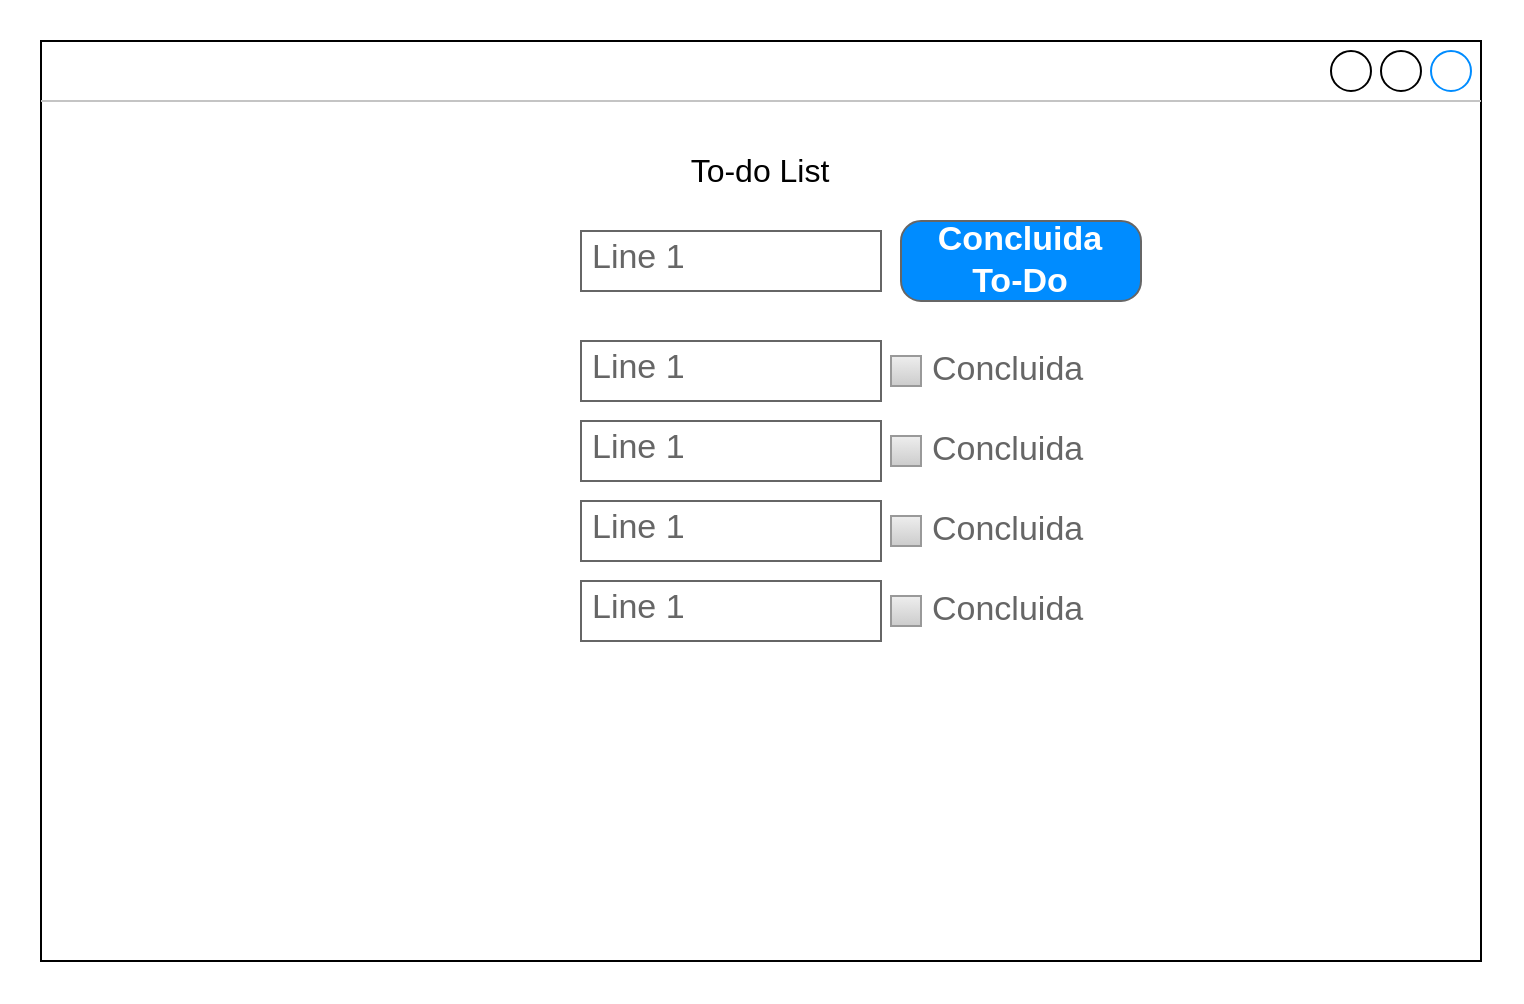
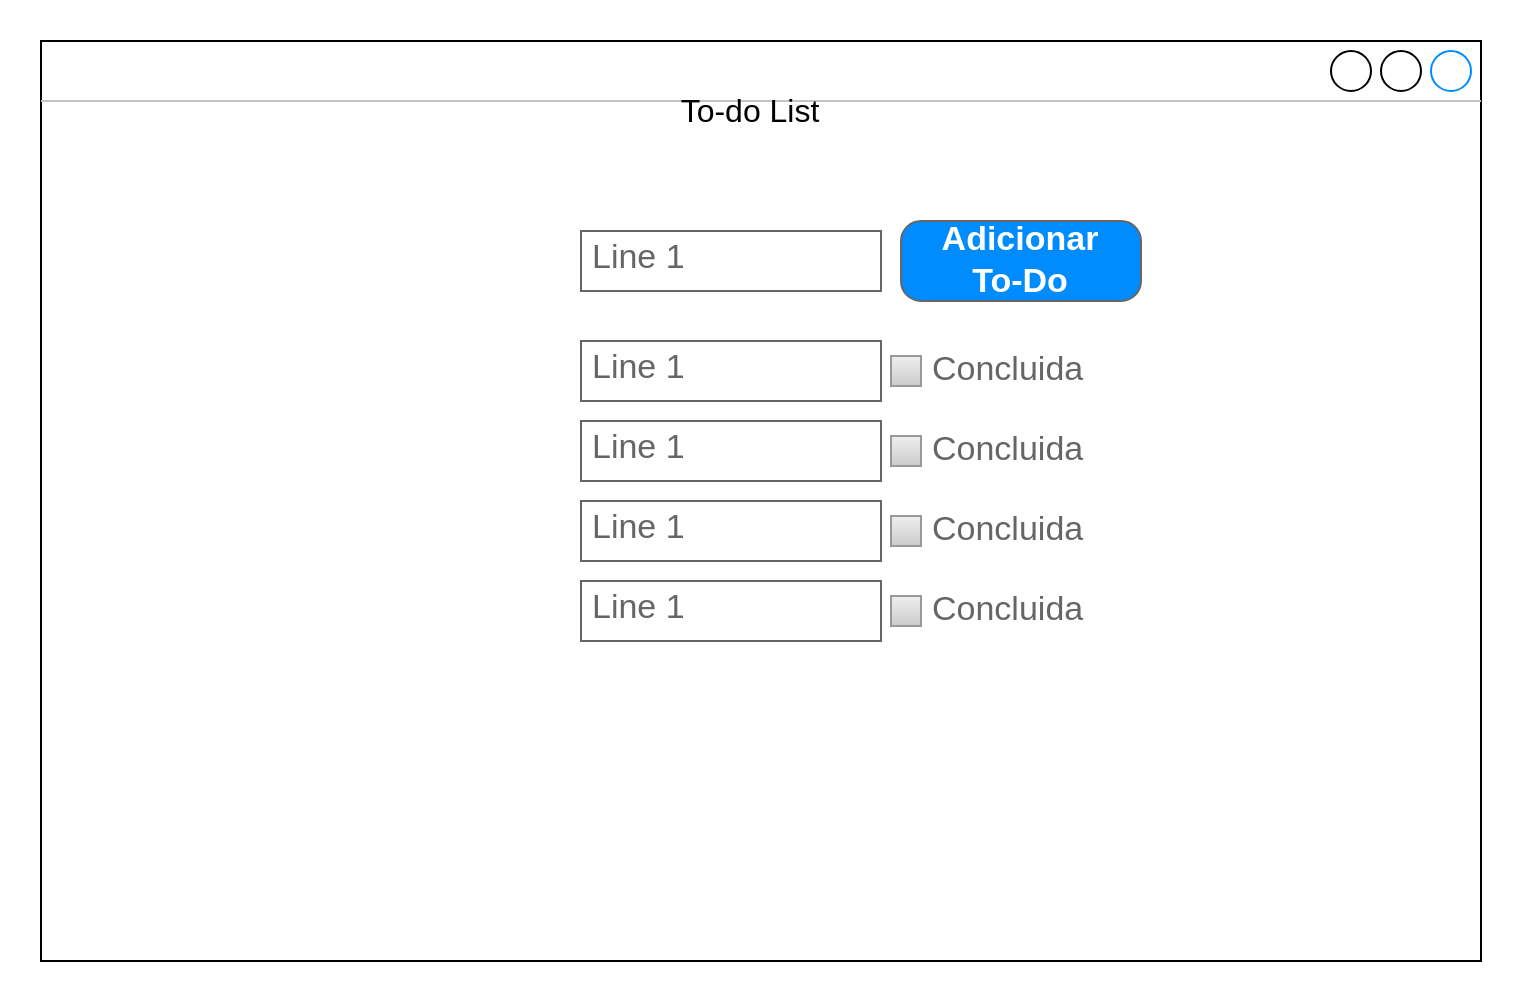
(761, 171) -> (751, 111)
(1021, 261) -> (1021, 261)
